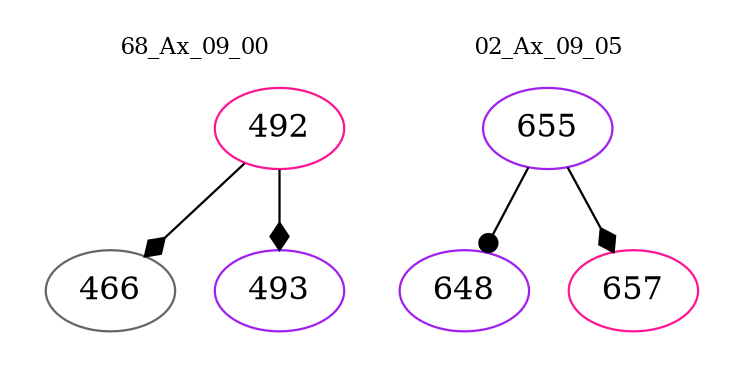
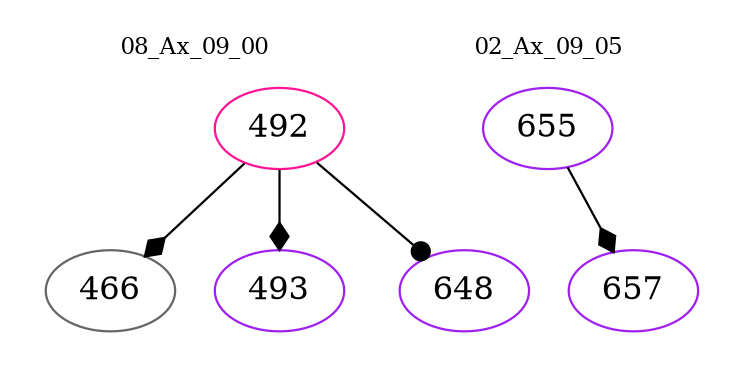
(195, 48) -> (195, 48)
(511, 201) -> (348, 189)
(633, 291) -> (633, 291)
